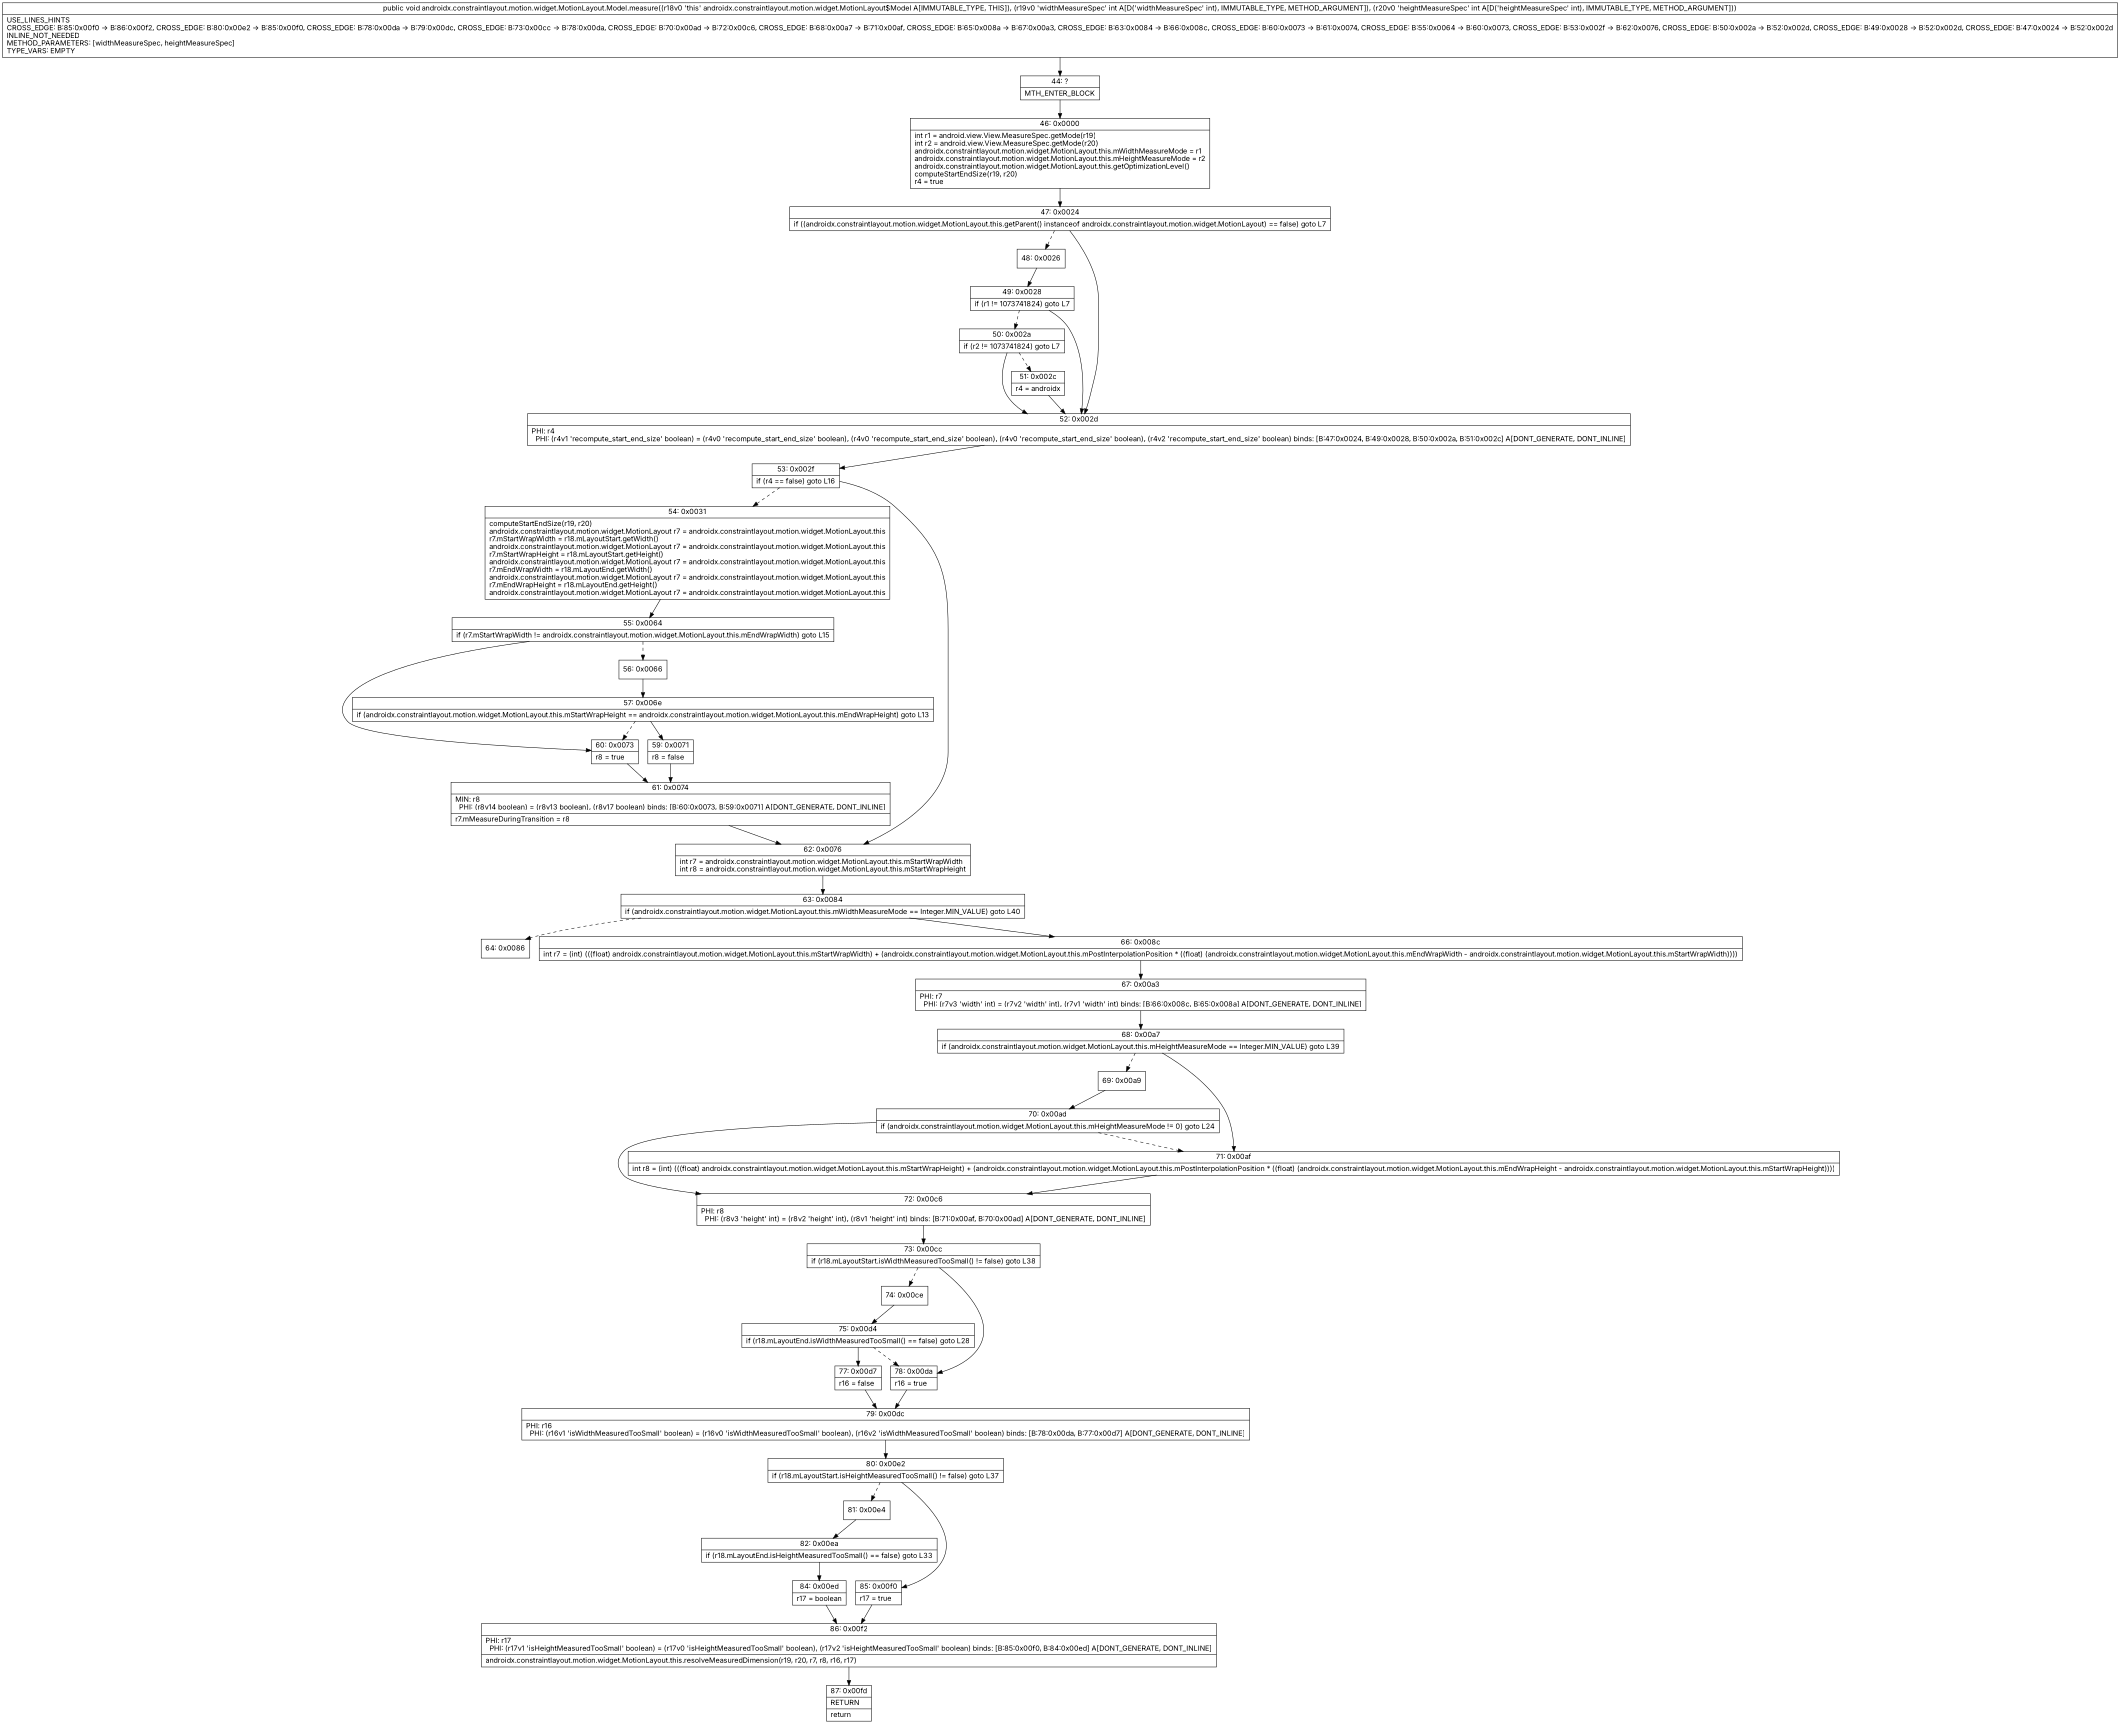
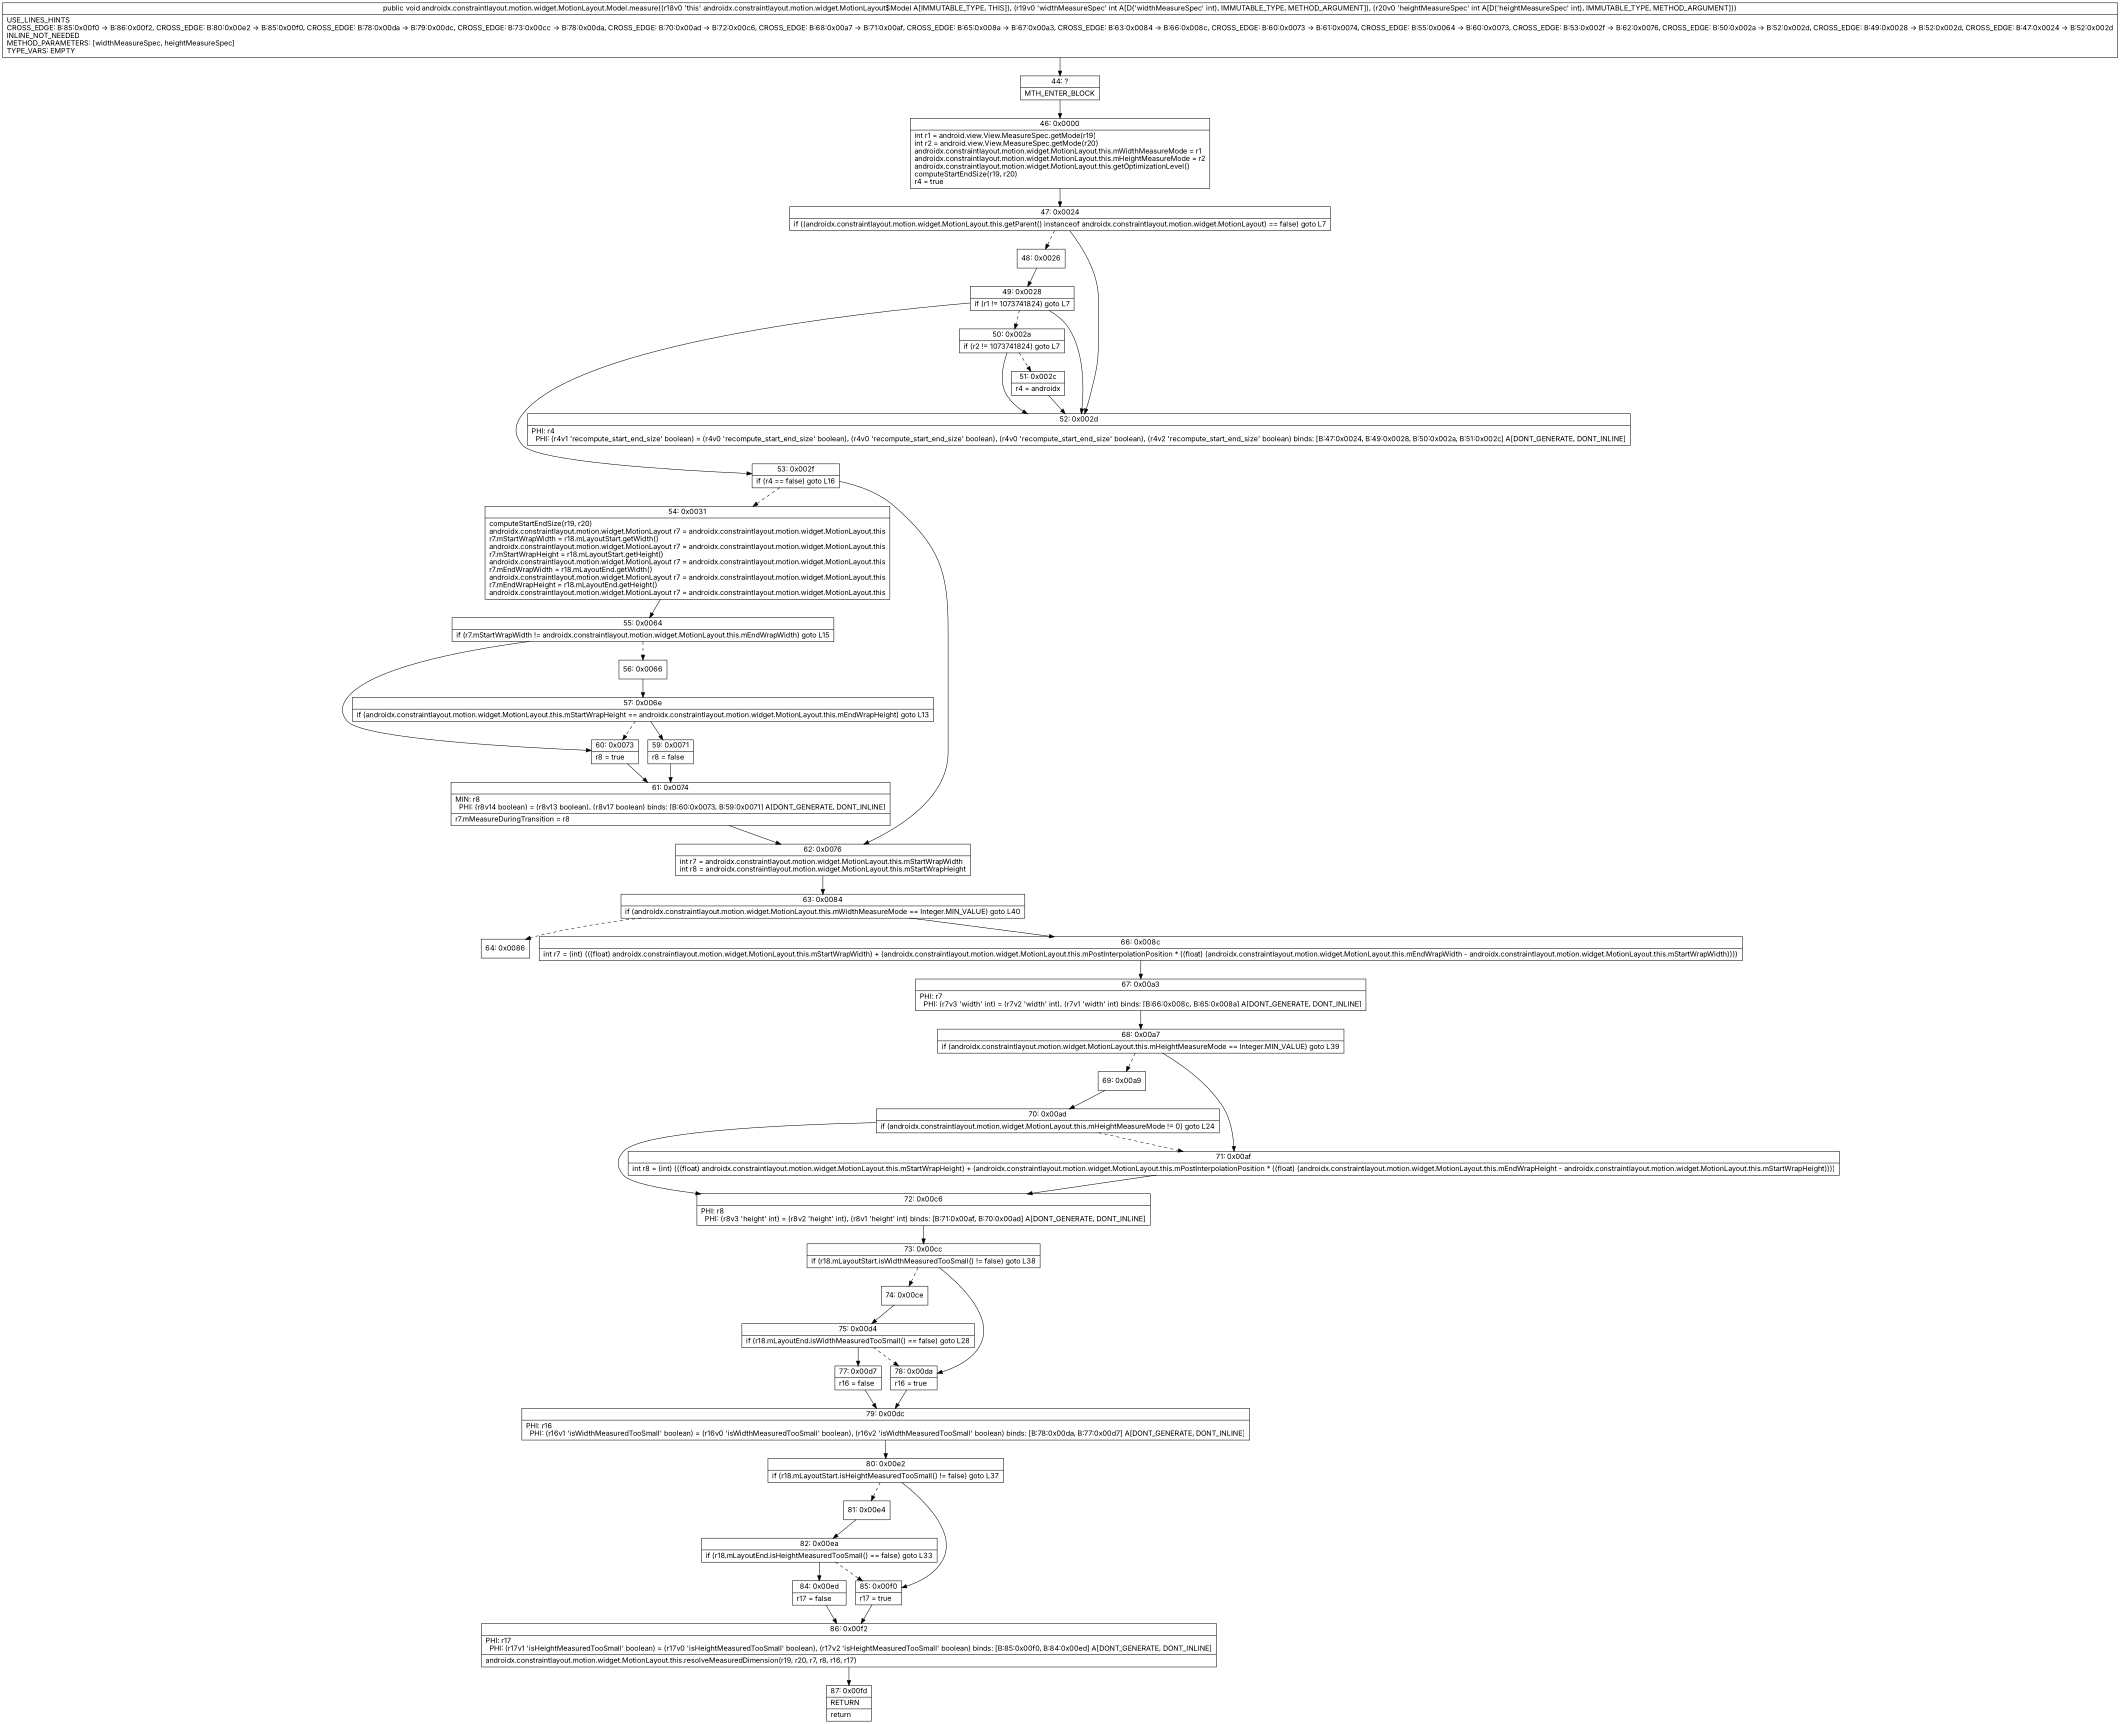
(915, 456) -> (612, 365)
none -> (847, 1570)
(819, 1599) -> (814, 1599)
